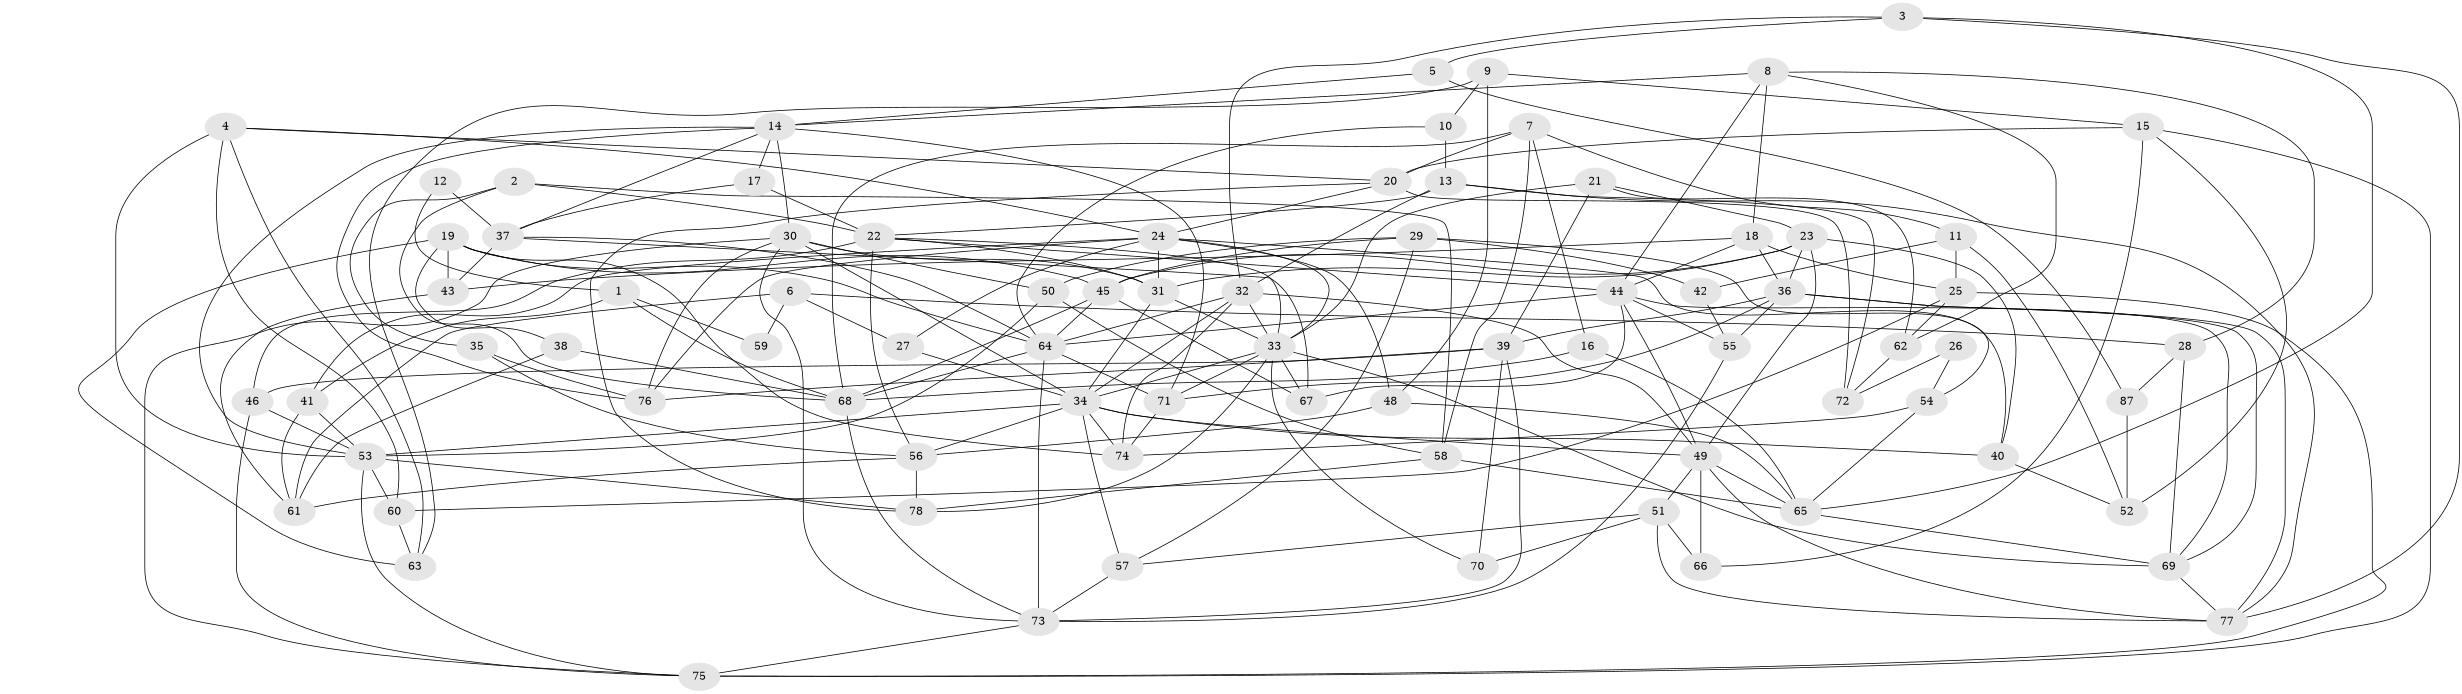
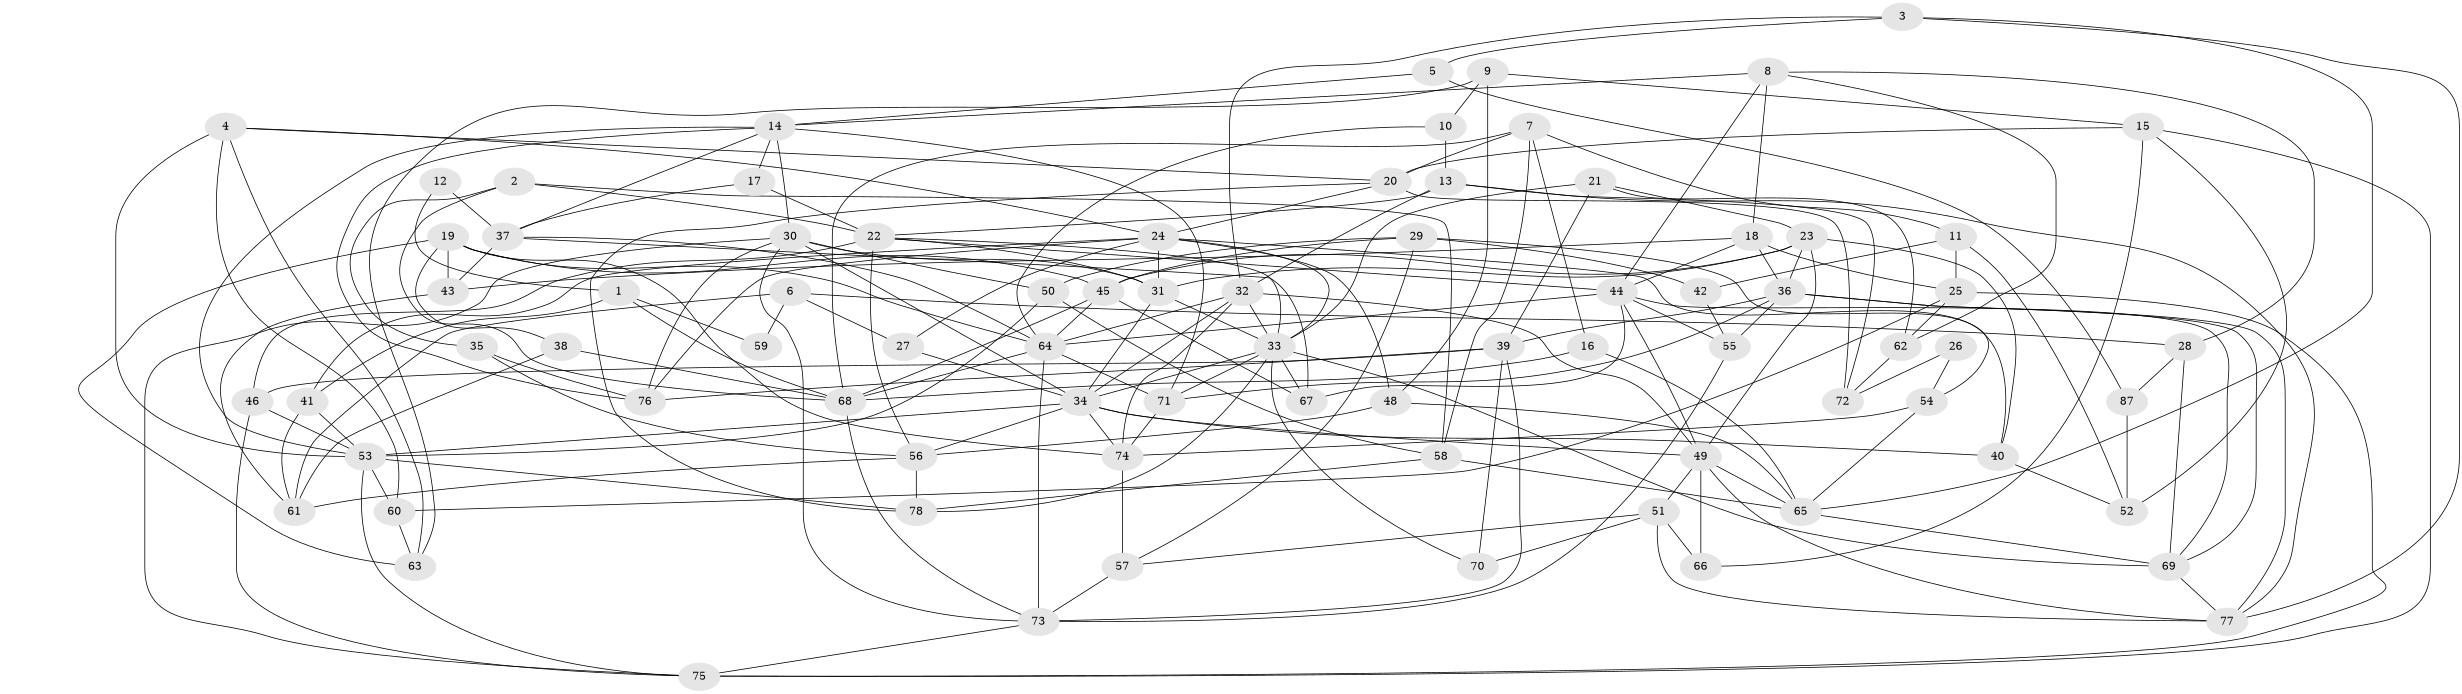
(1098, 481) -> (1123, 512)
